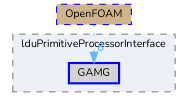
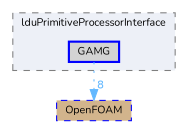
(94, 41) -> (94, 77)
